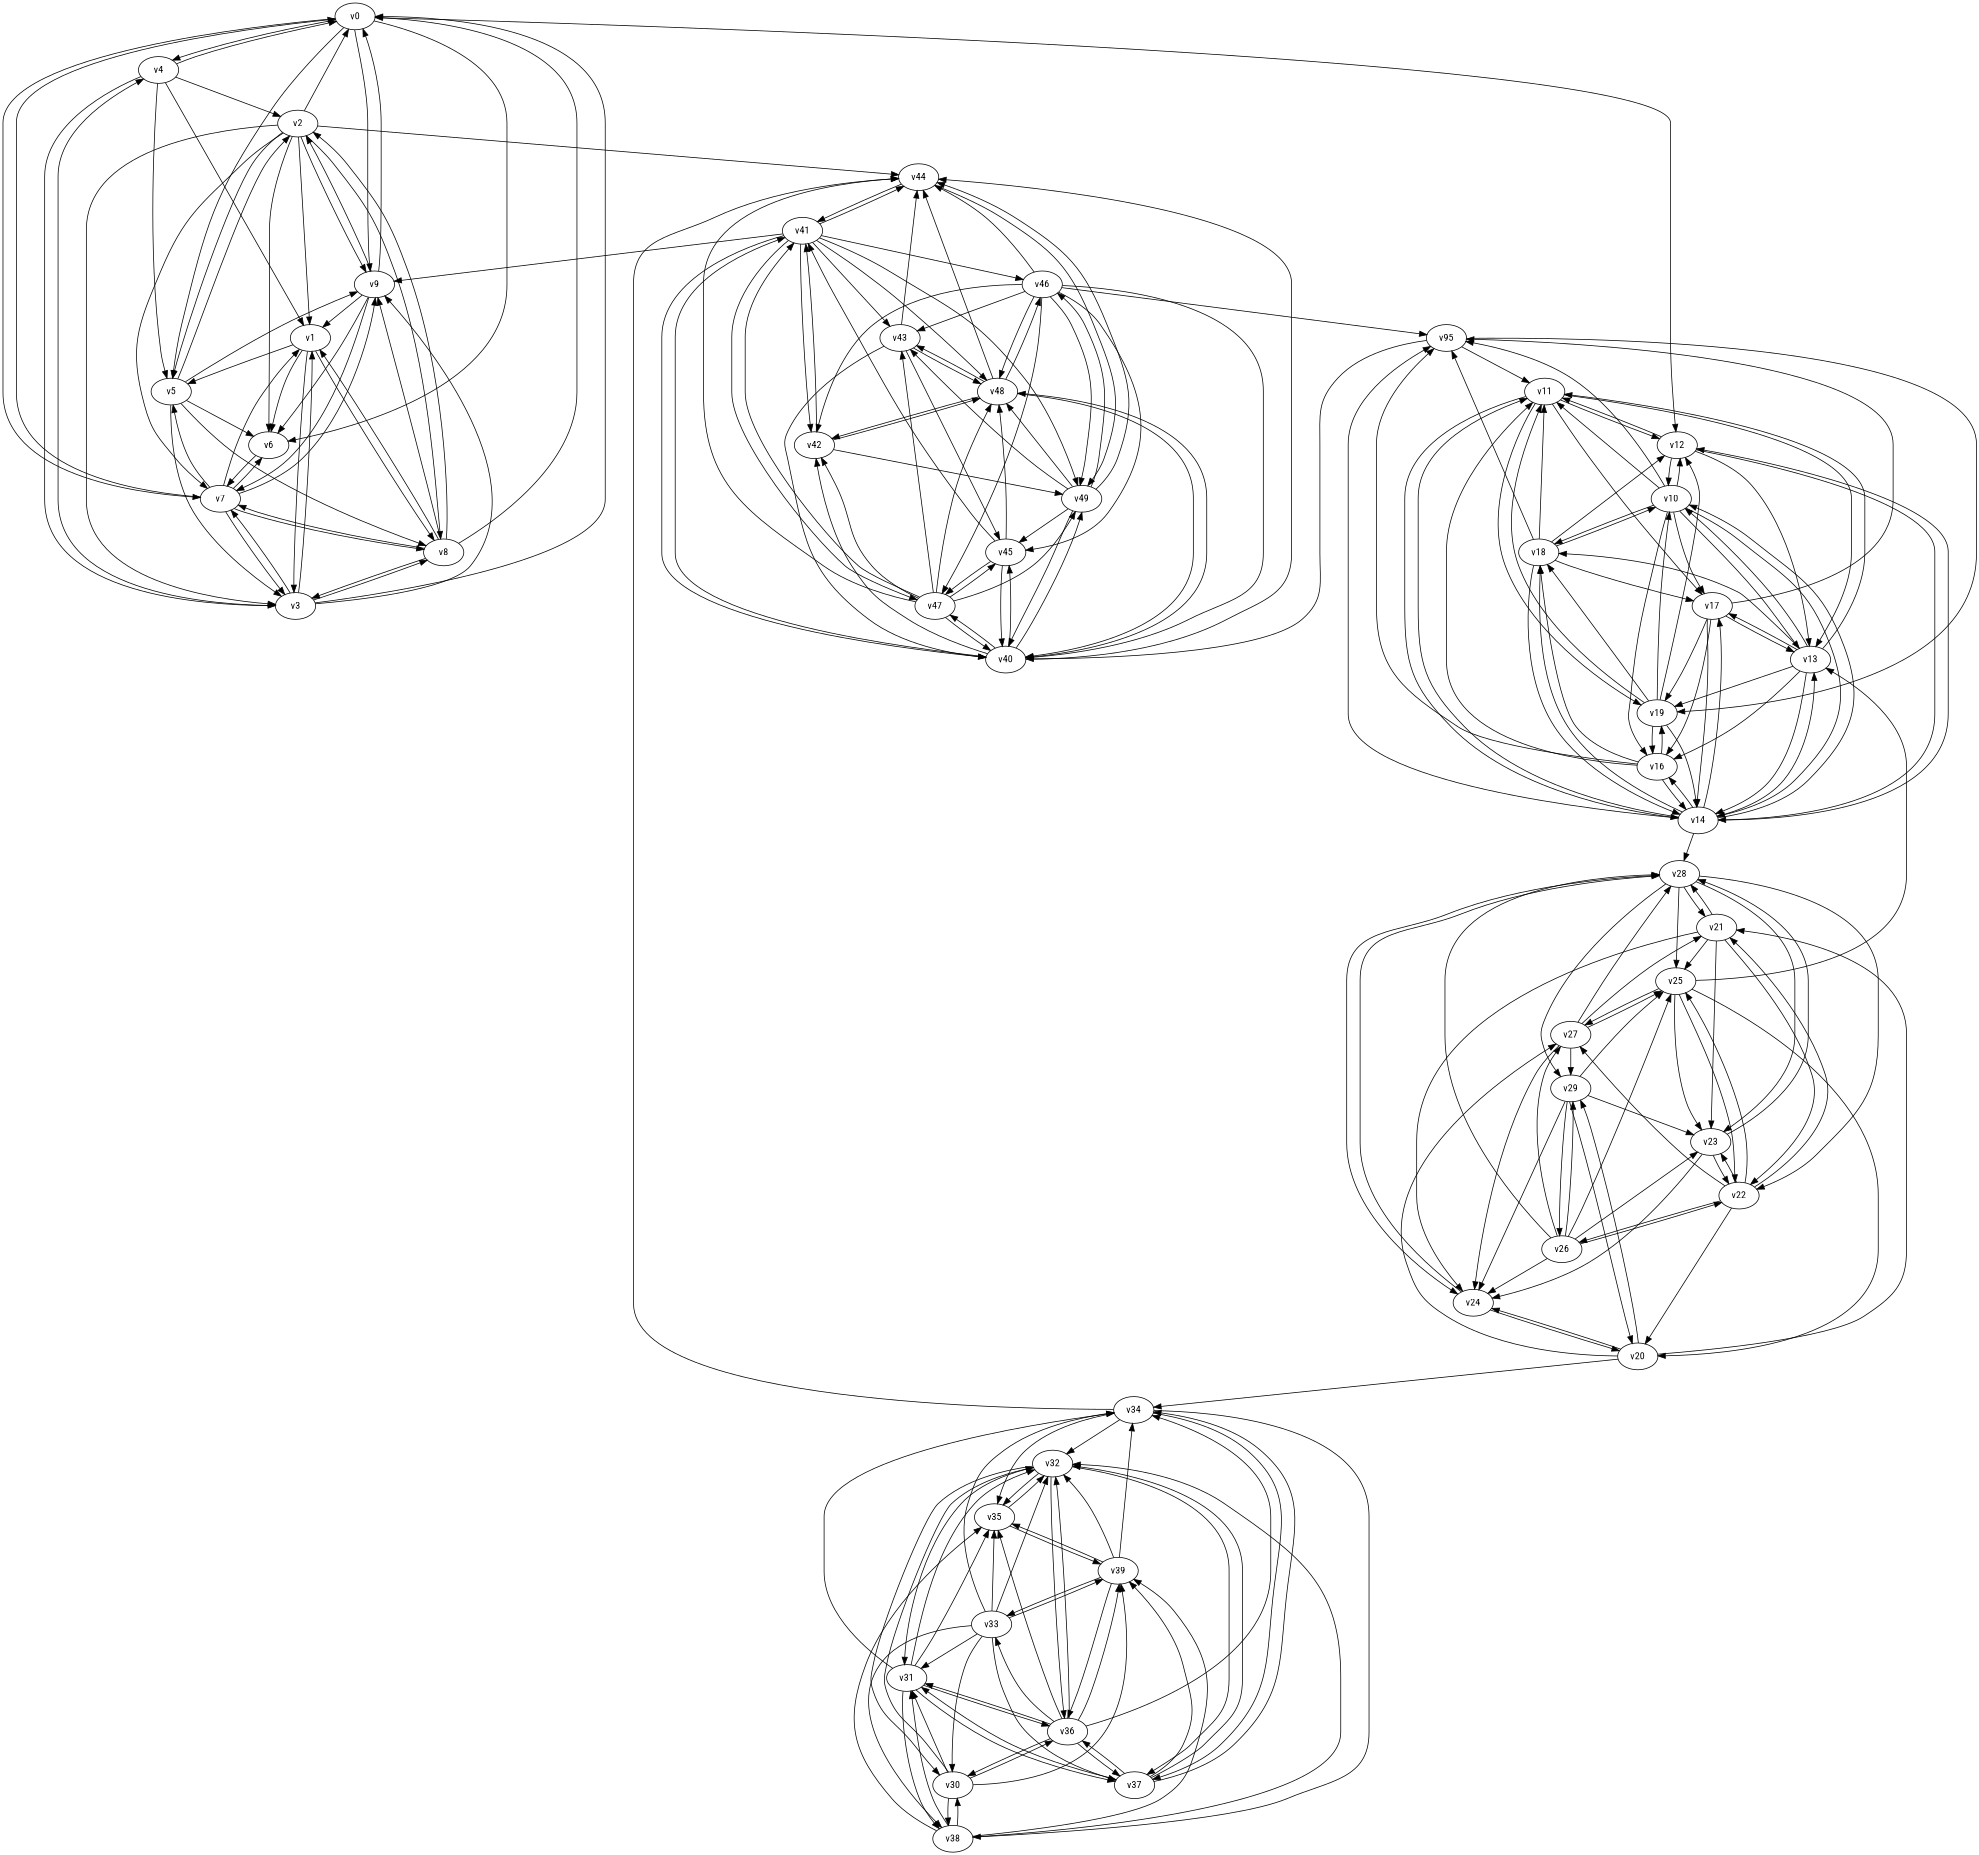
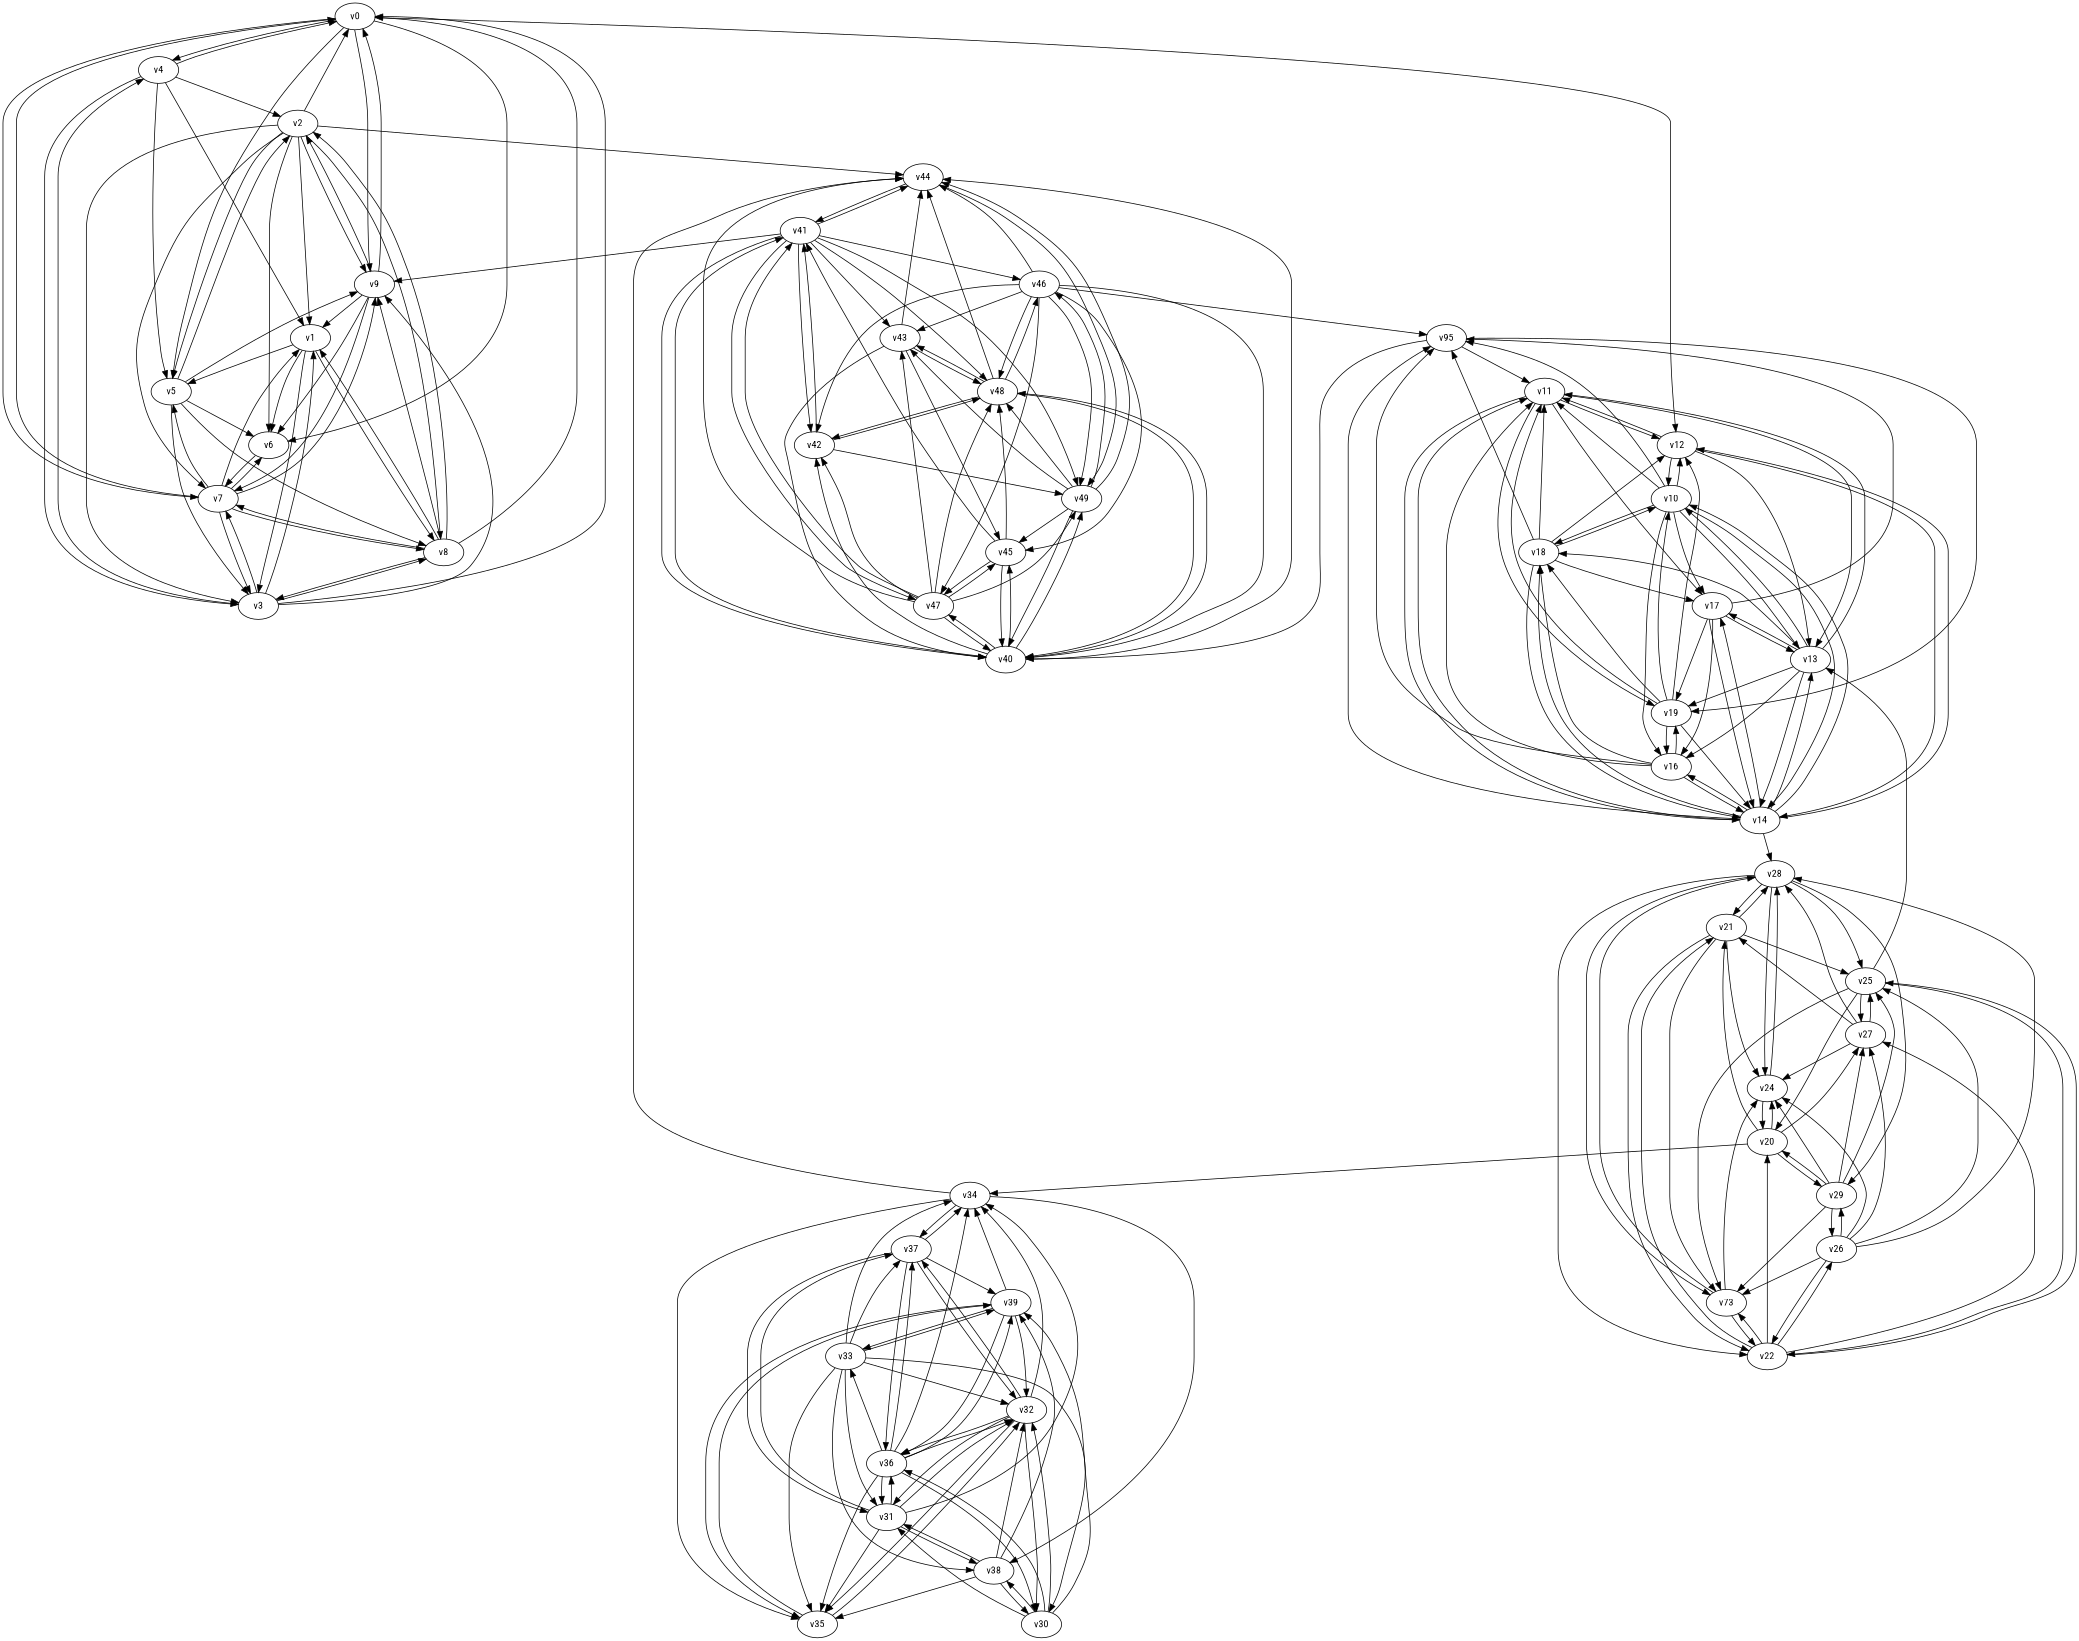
(1571, 1058) -> (1850, 1119)
(1711, 1142) -> (1726, 1303)
(1096, 1435) -> (1040, 1297)
